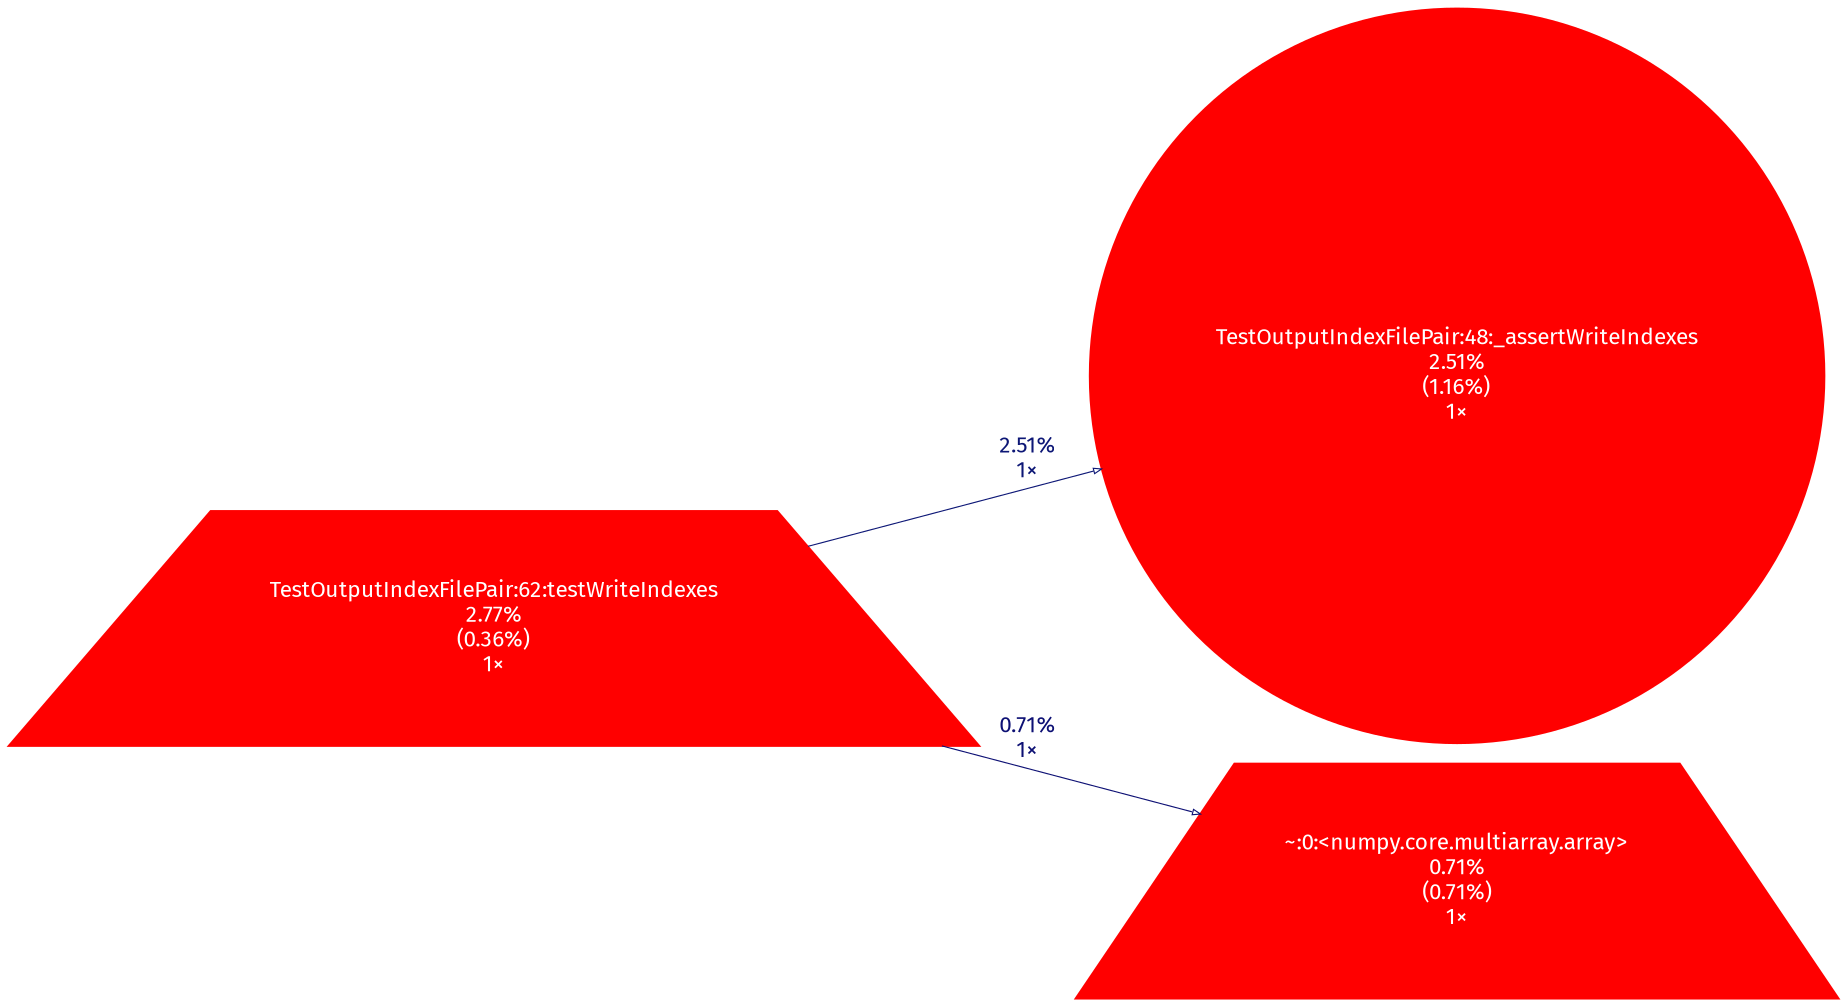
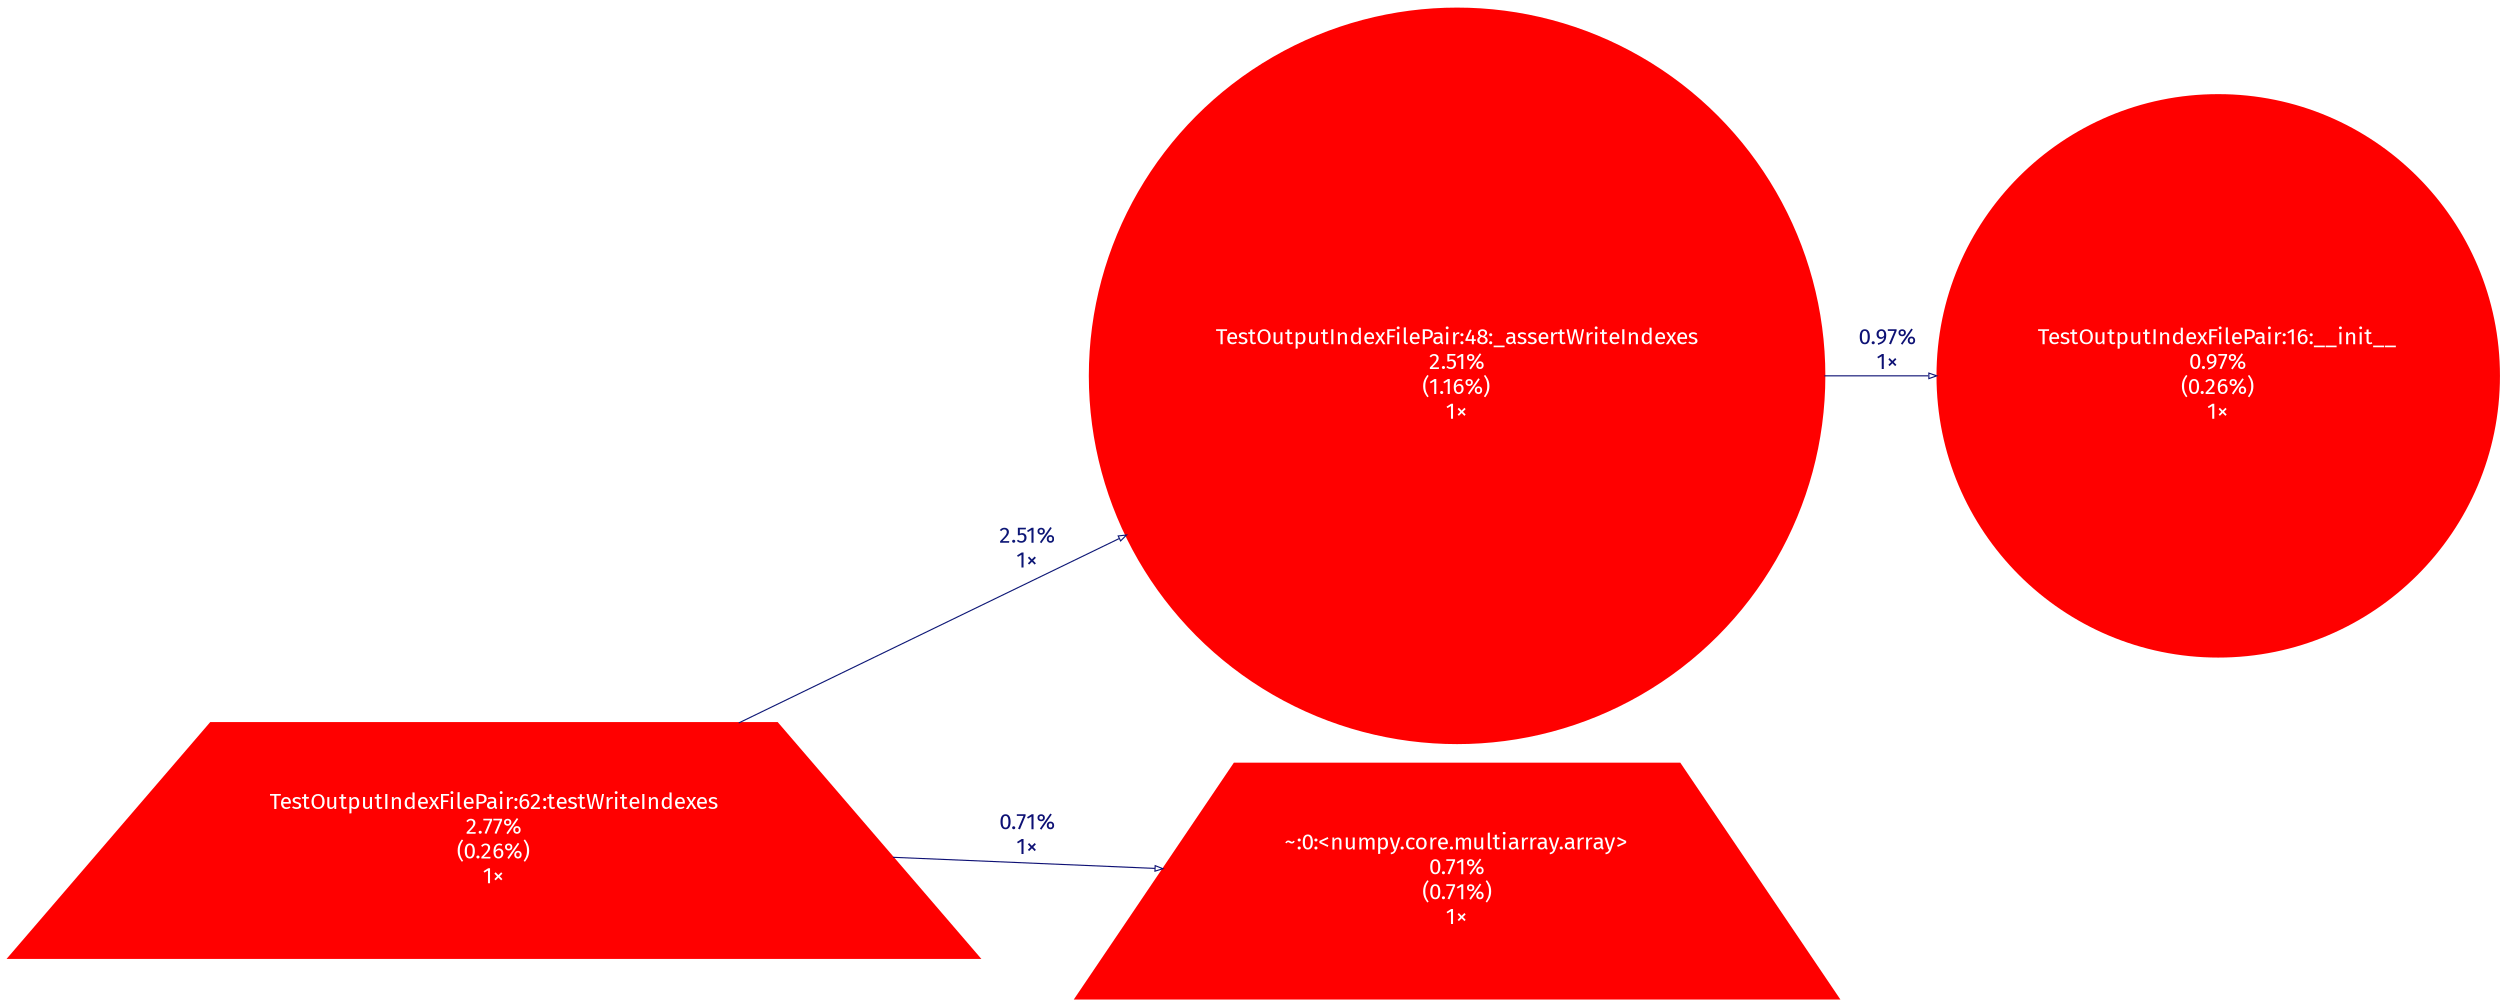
none -> (2218, 376)
(494, 628) -> (494, 840)
